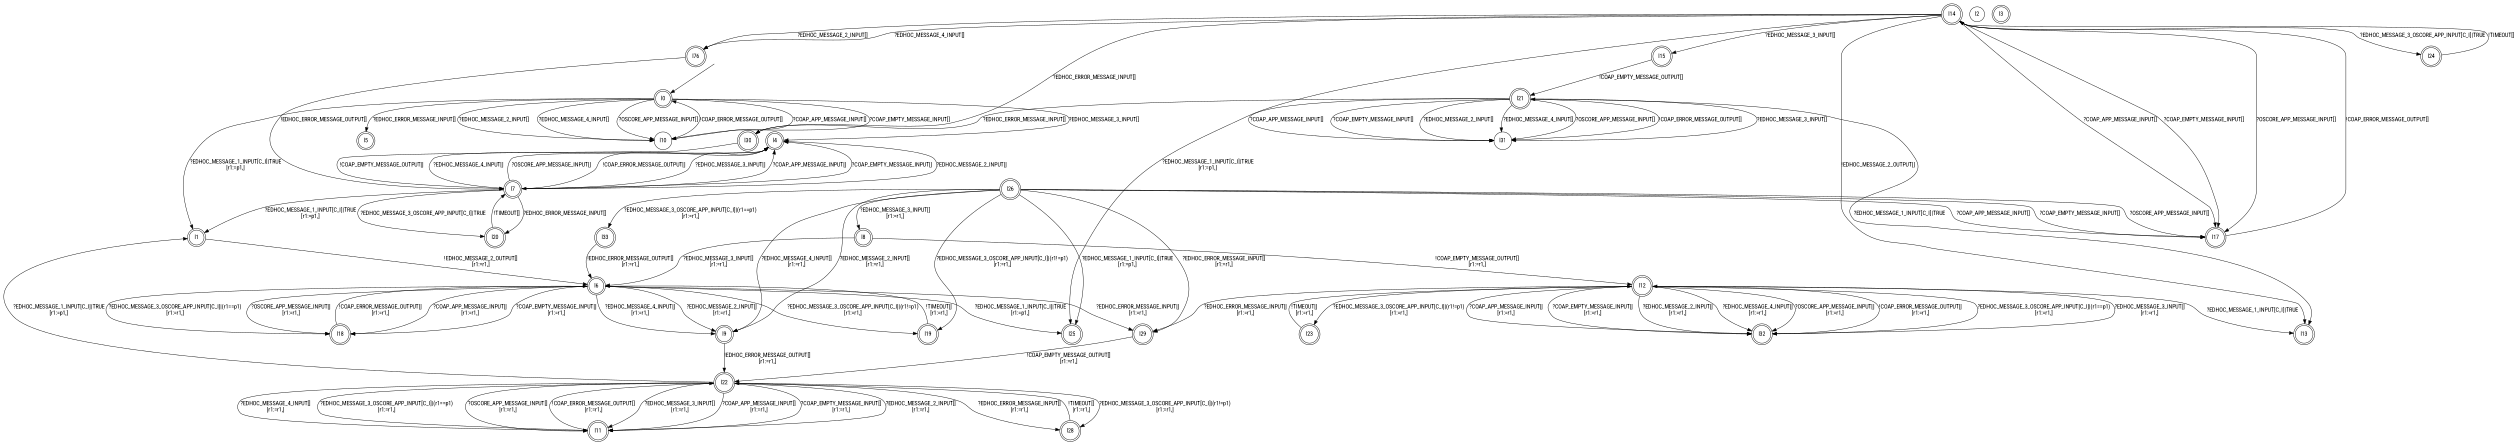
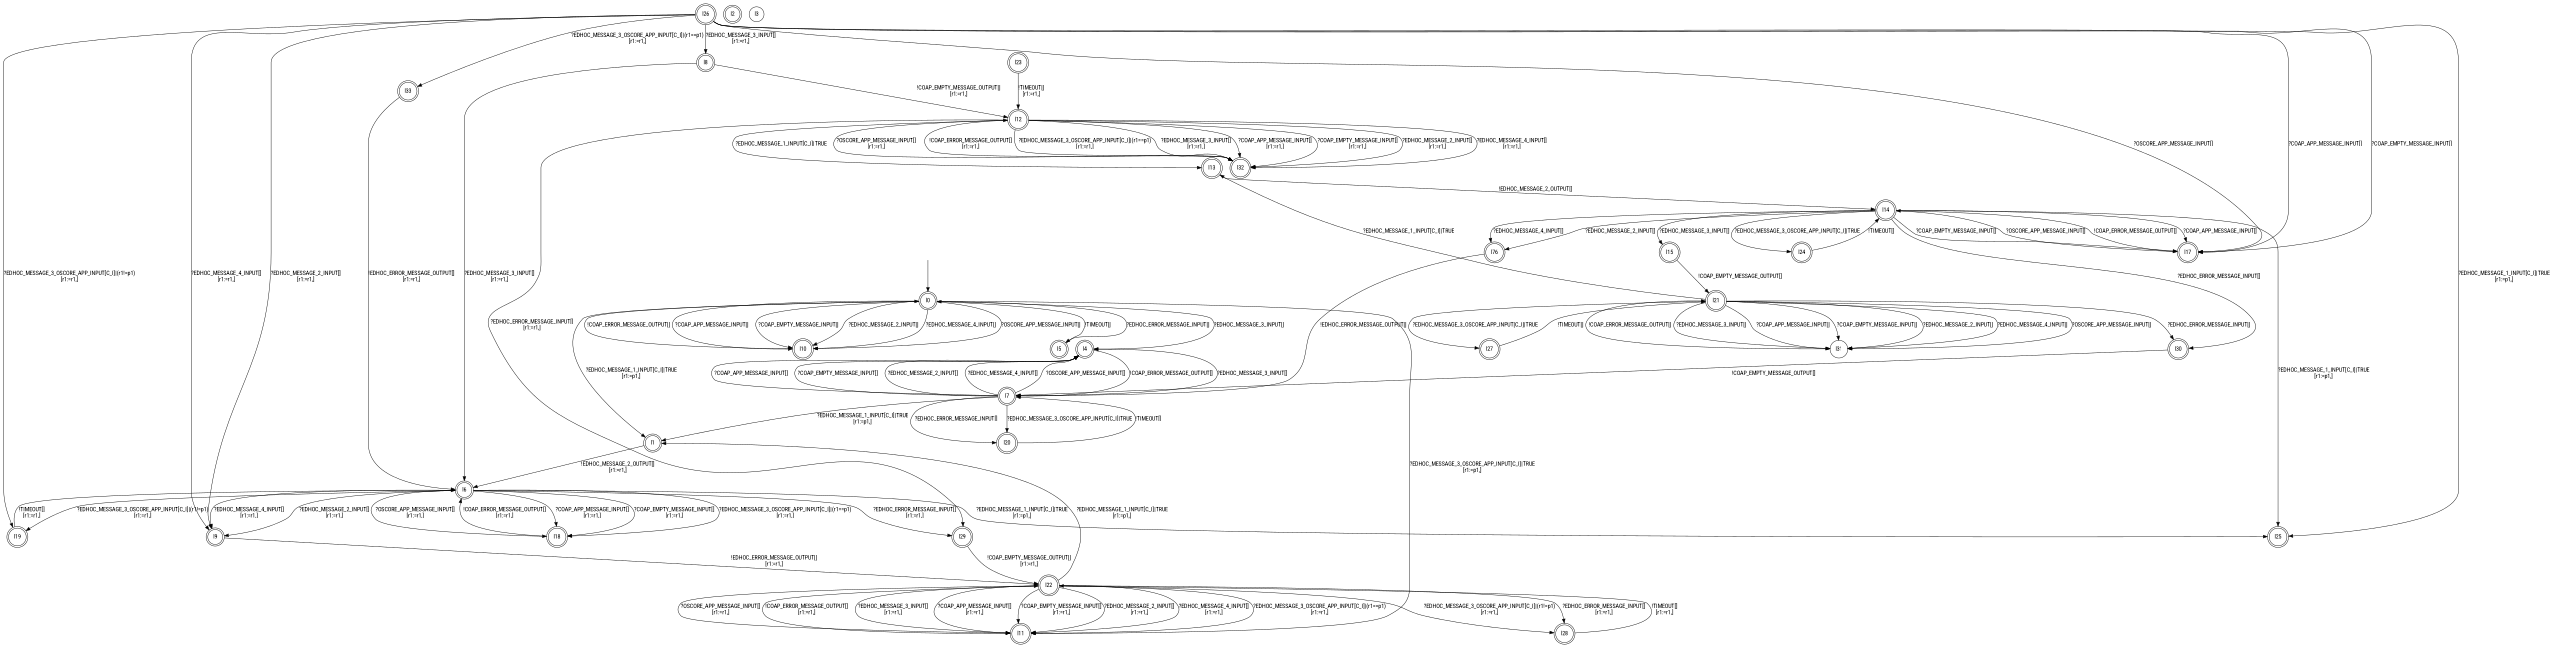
(1977, 14) -> (733, 14)
(2001, 14) -> (757, 14)
(663, 141) -> (803, 349)
(1146, 229) -> none
(1942, 250) -> (1545, 194)
(1470, 290) -> none
none -> (1030, 308)
none -> (1490, 349)
none -> (1410, 418)
